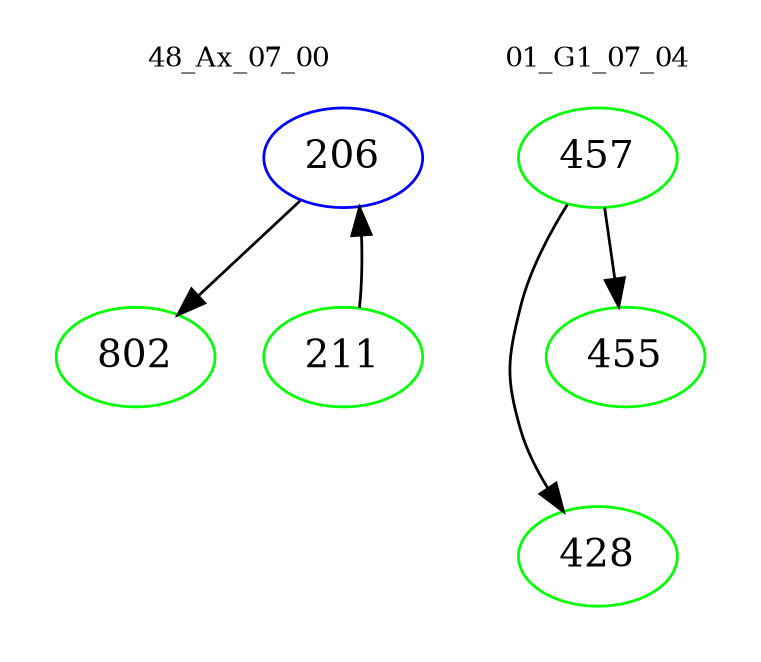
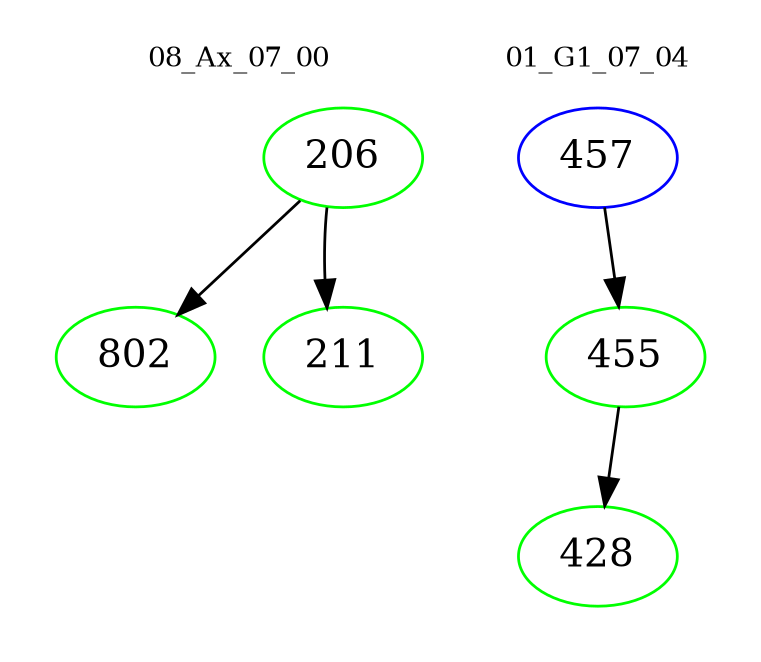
(239, 60) -> (239, 60)
(343, 158) -> (343, 158)
(598, 158) -> (598, 158)
(362, 272) -> (325, 244)
(512, 344) -> (614, 442)
